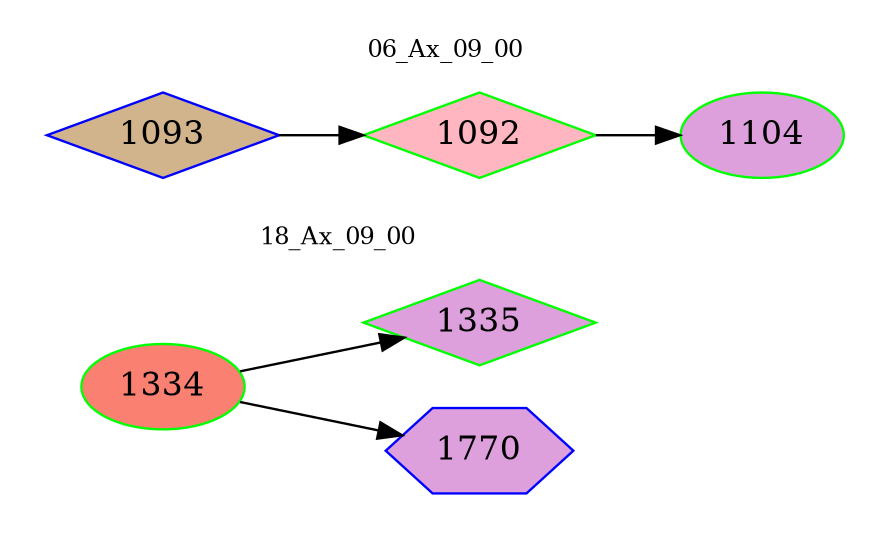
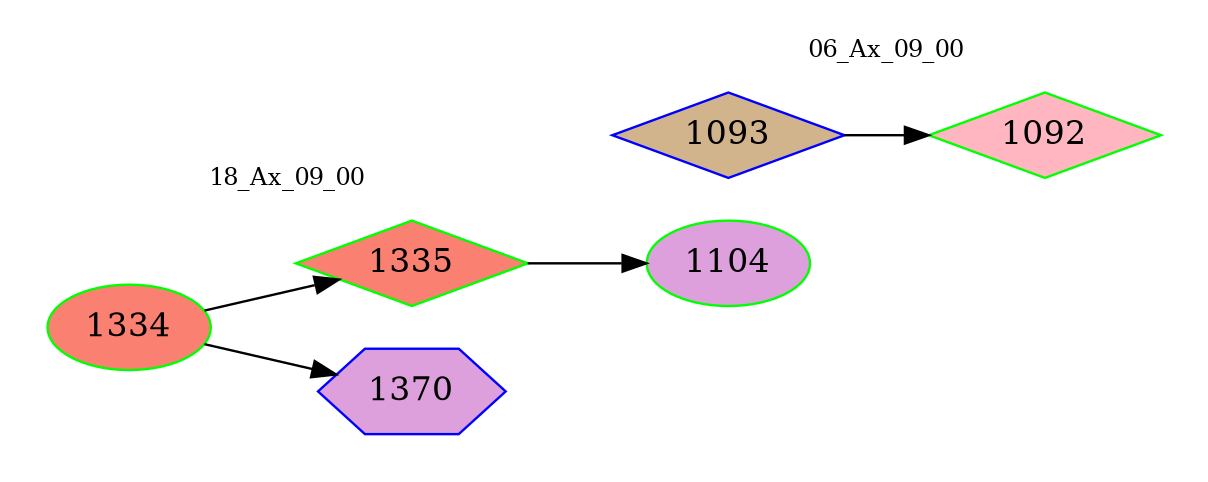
(626, 135) -> (575, 263)
(480, 323) -> (412, 263)
(480, 451) -> (412, 391)
